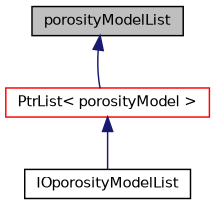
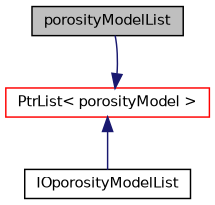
(98, 69) -> (117, 55)
